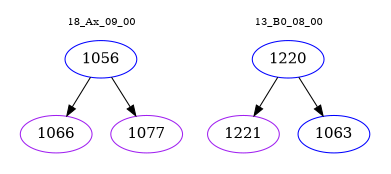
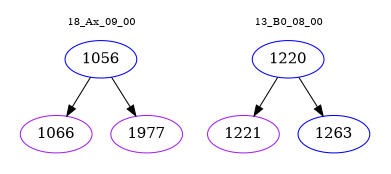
(147, 134) -> (147, 134)
(334, 134) -> (334, 134)
